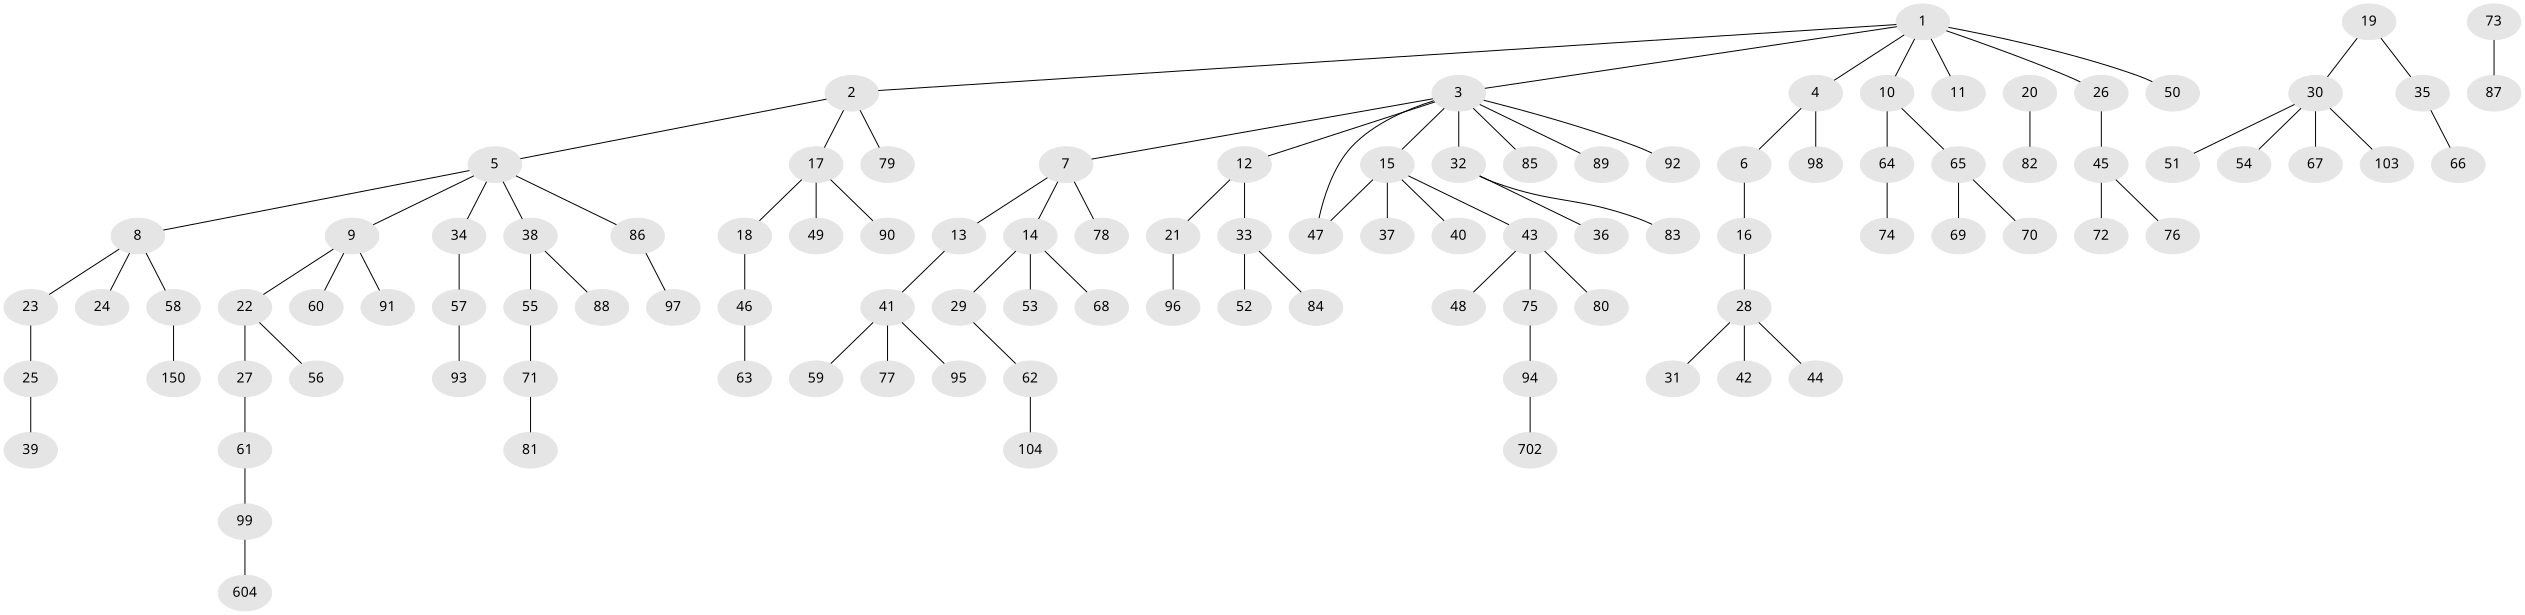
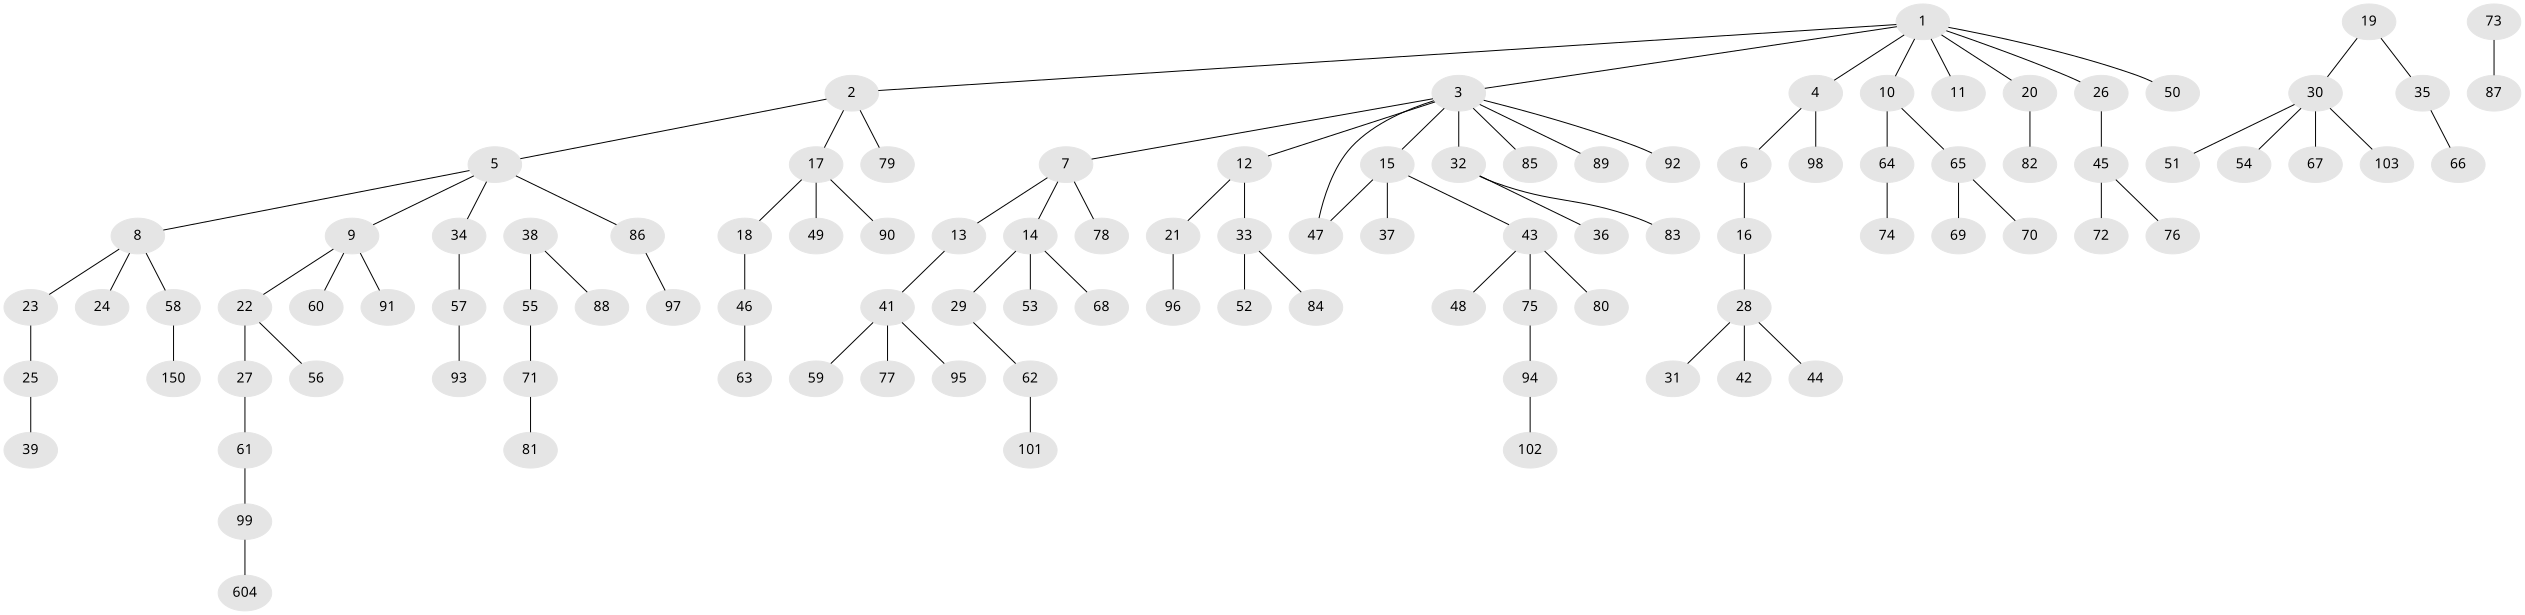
none -> (1976, 58)
(513, 200) -> none
(1459, 236) -> none
(1030, 450) -> (1030, 450)
(1530, 450) -> (1530, 450)
